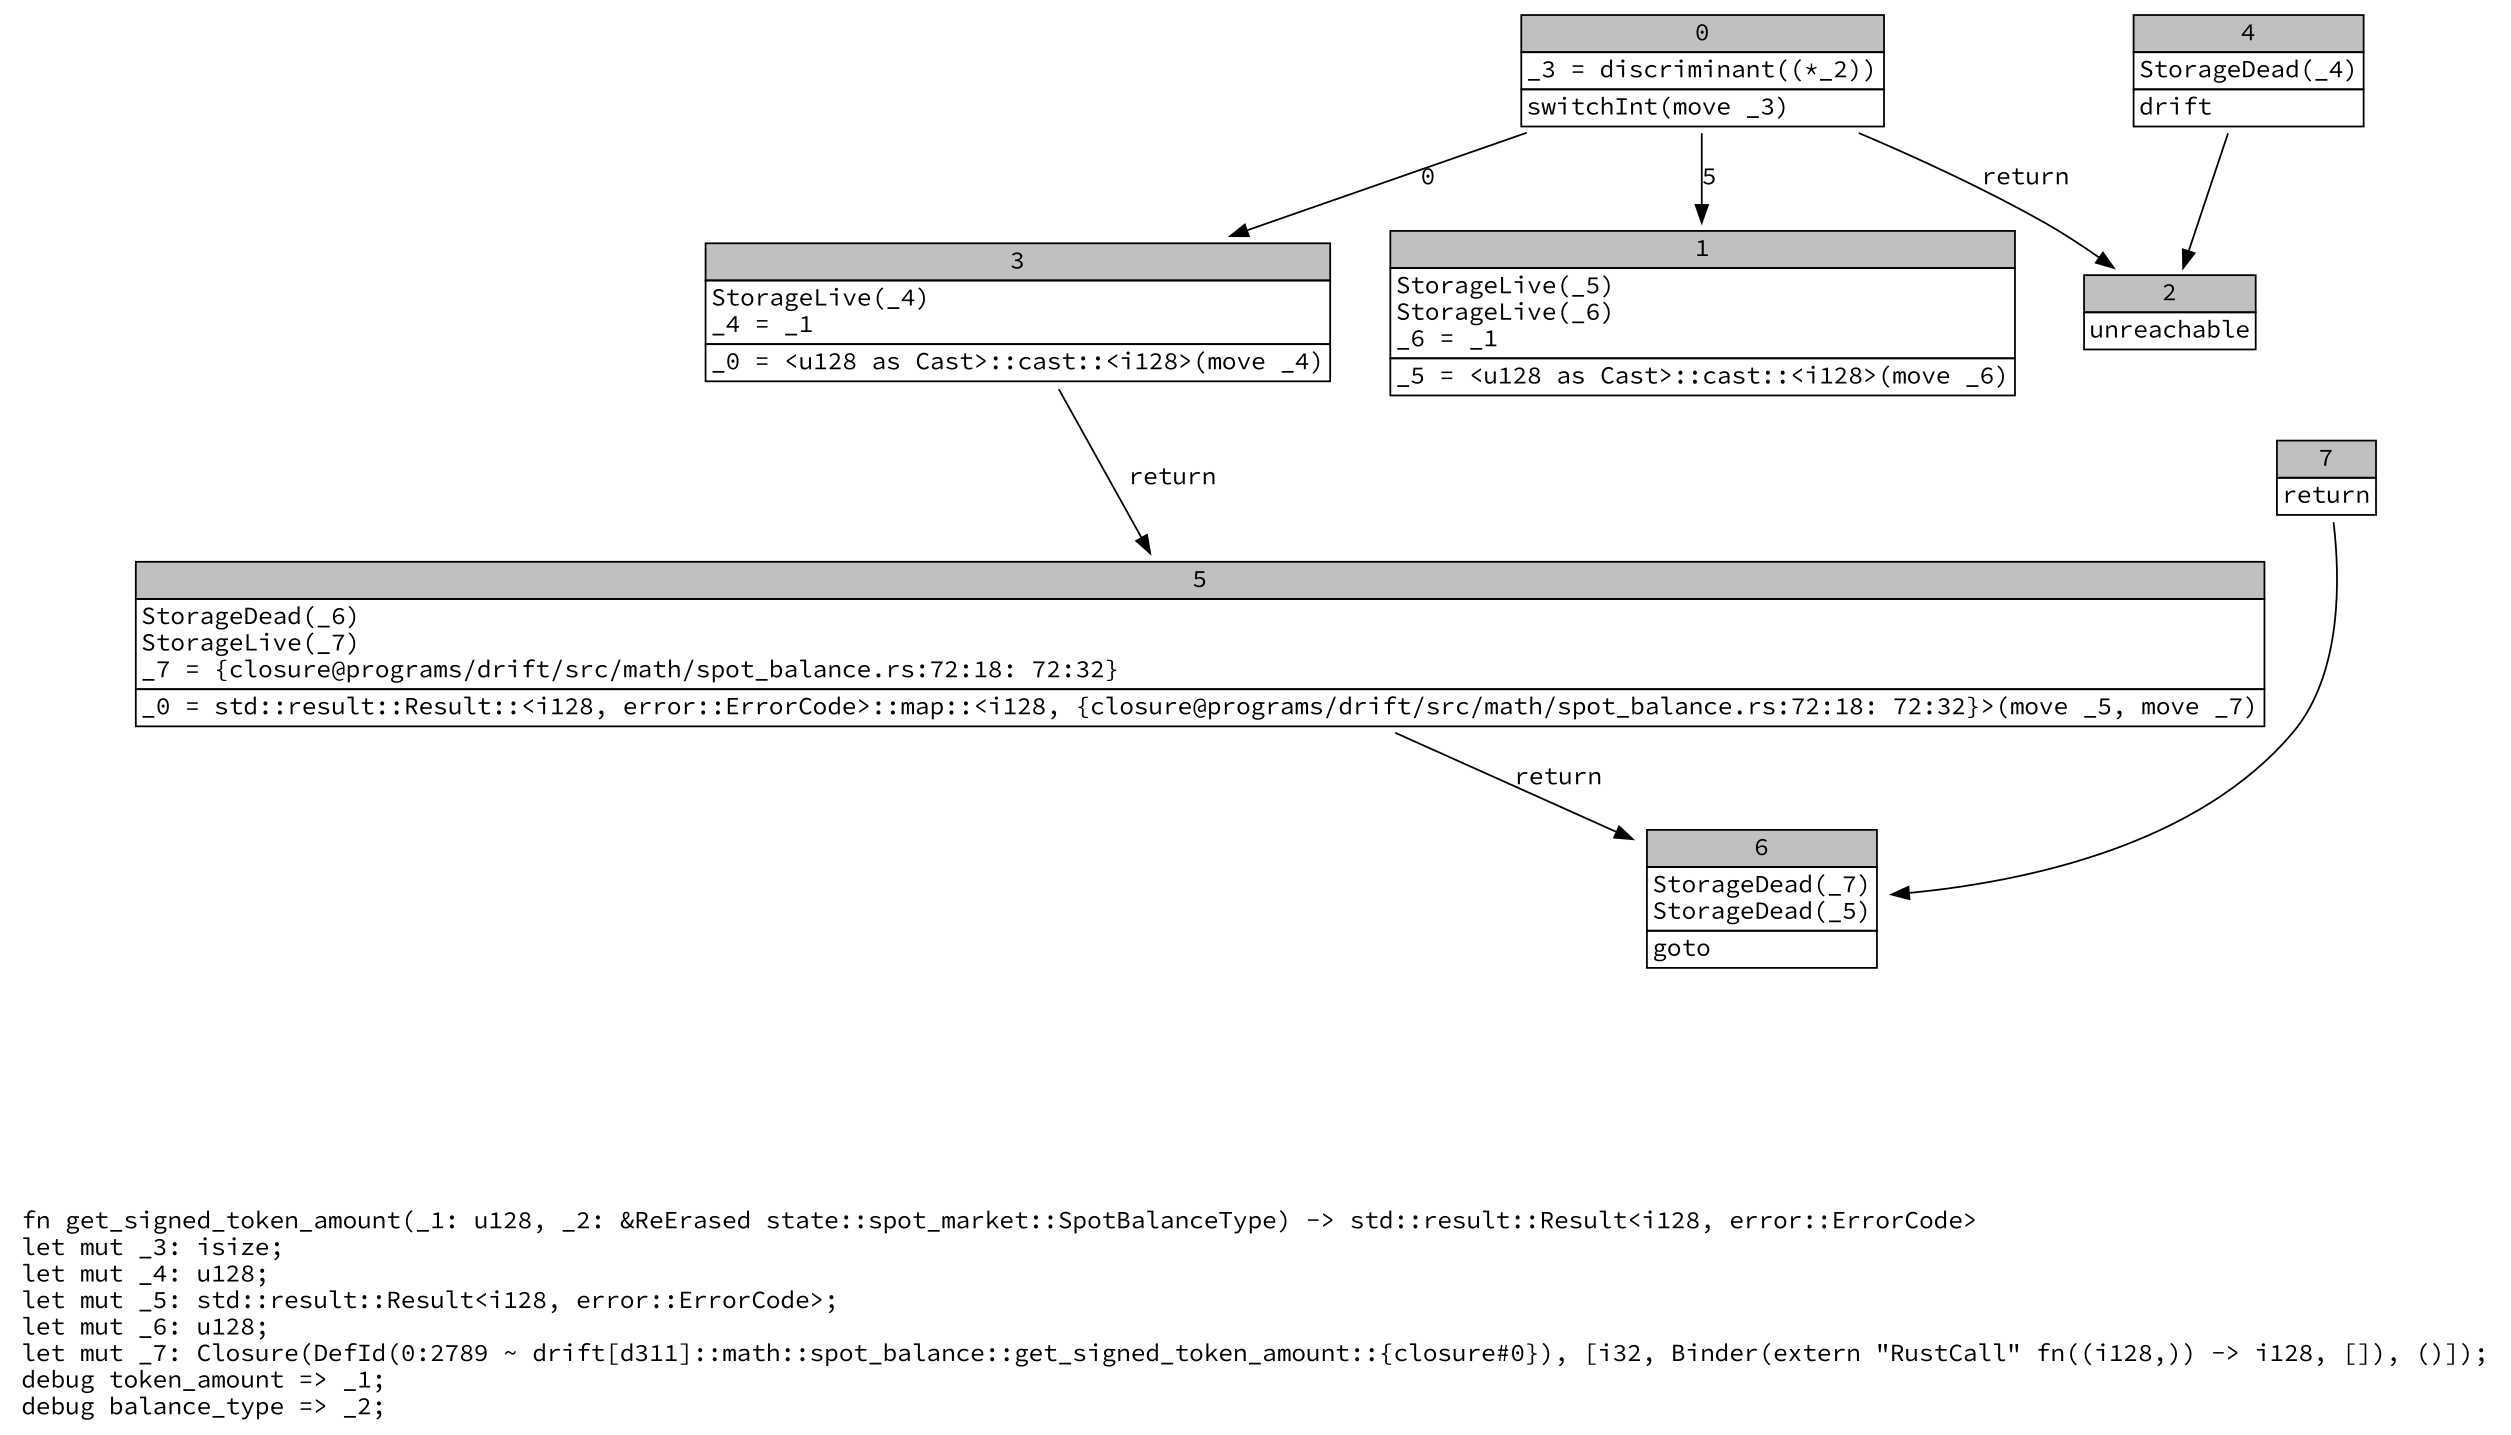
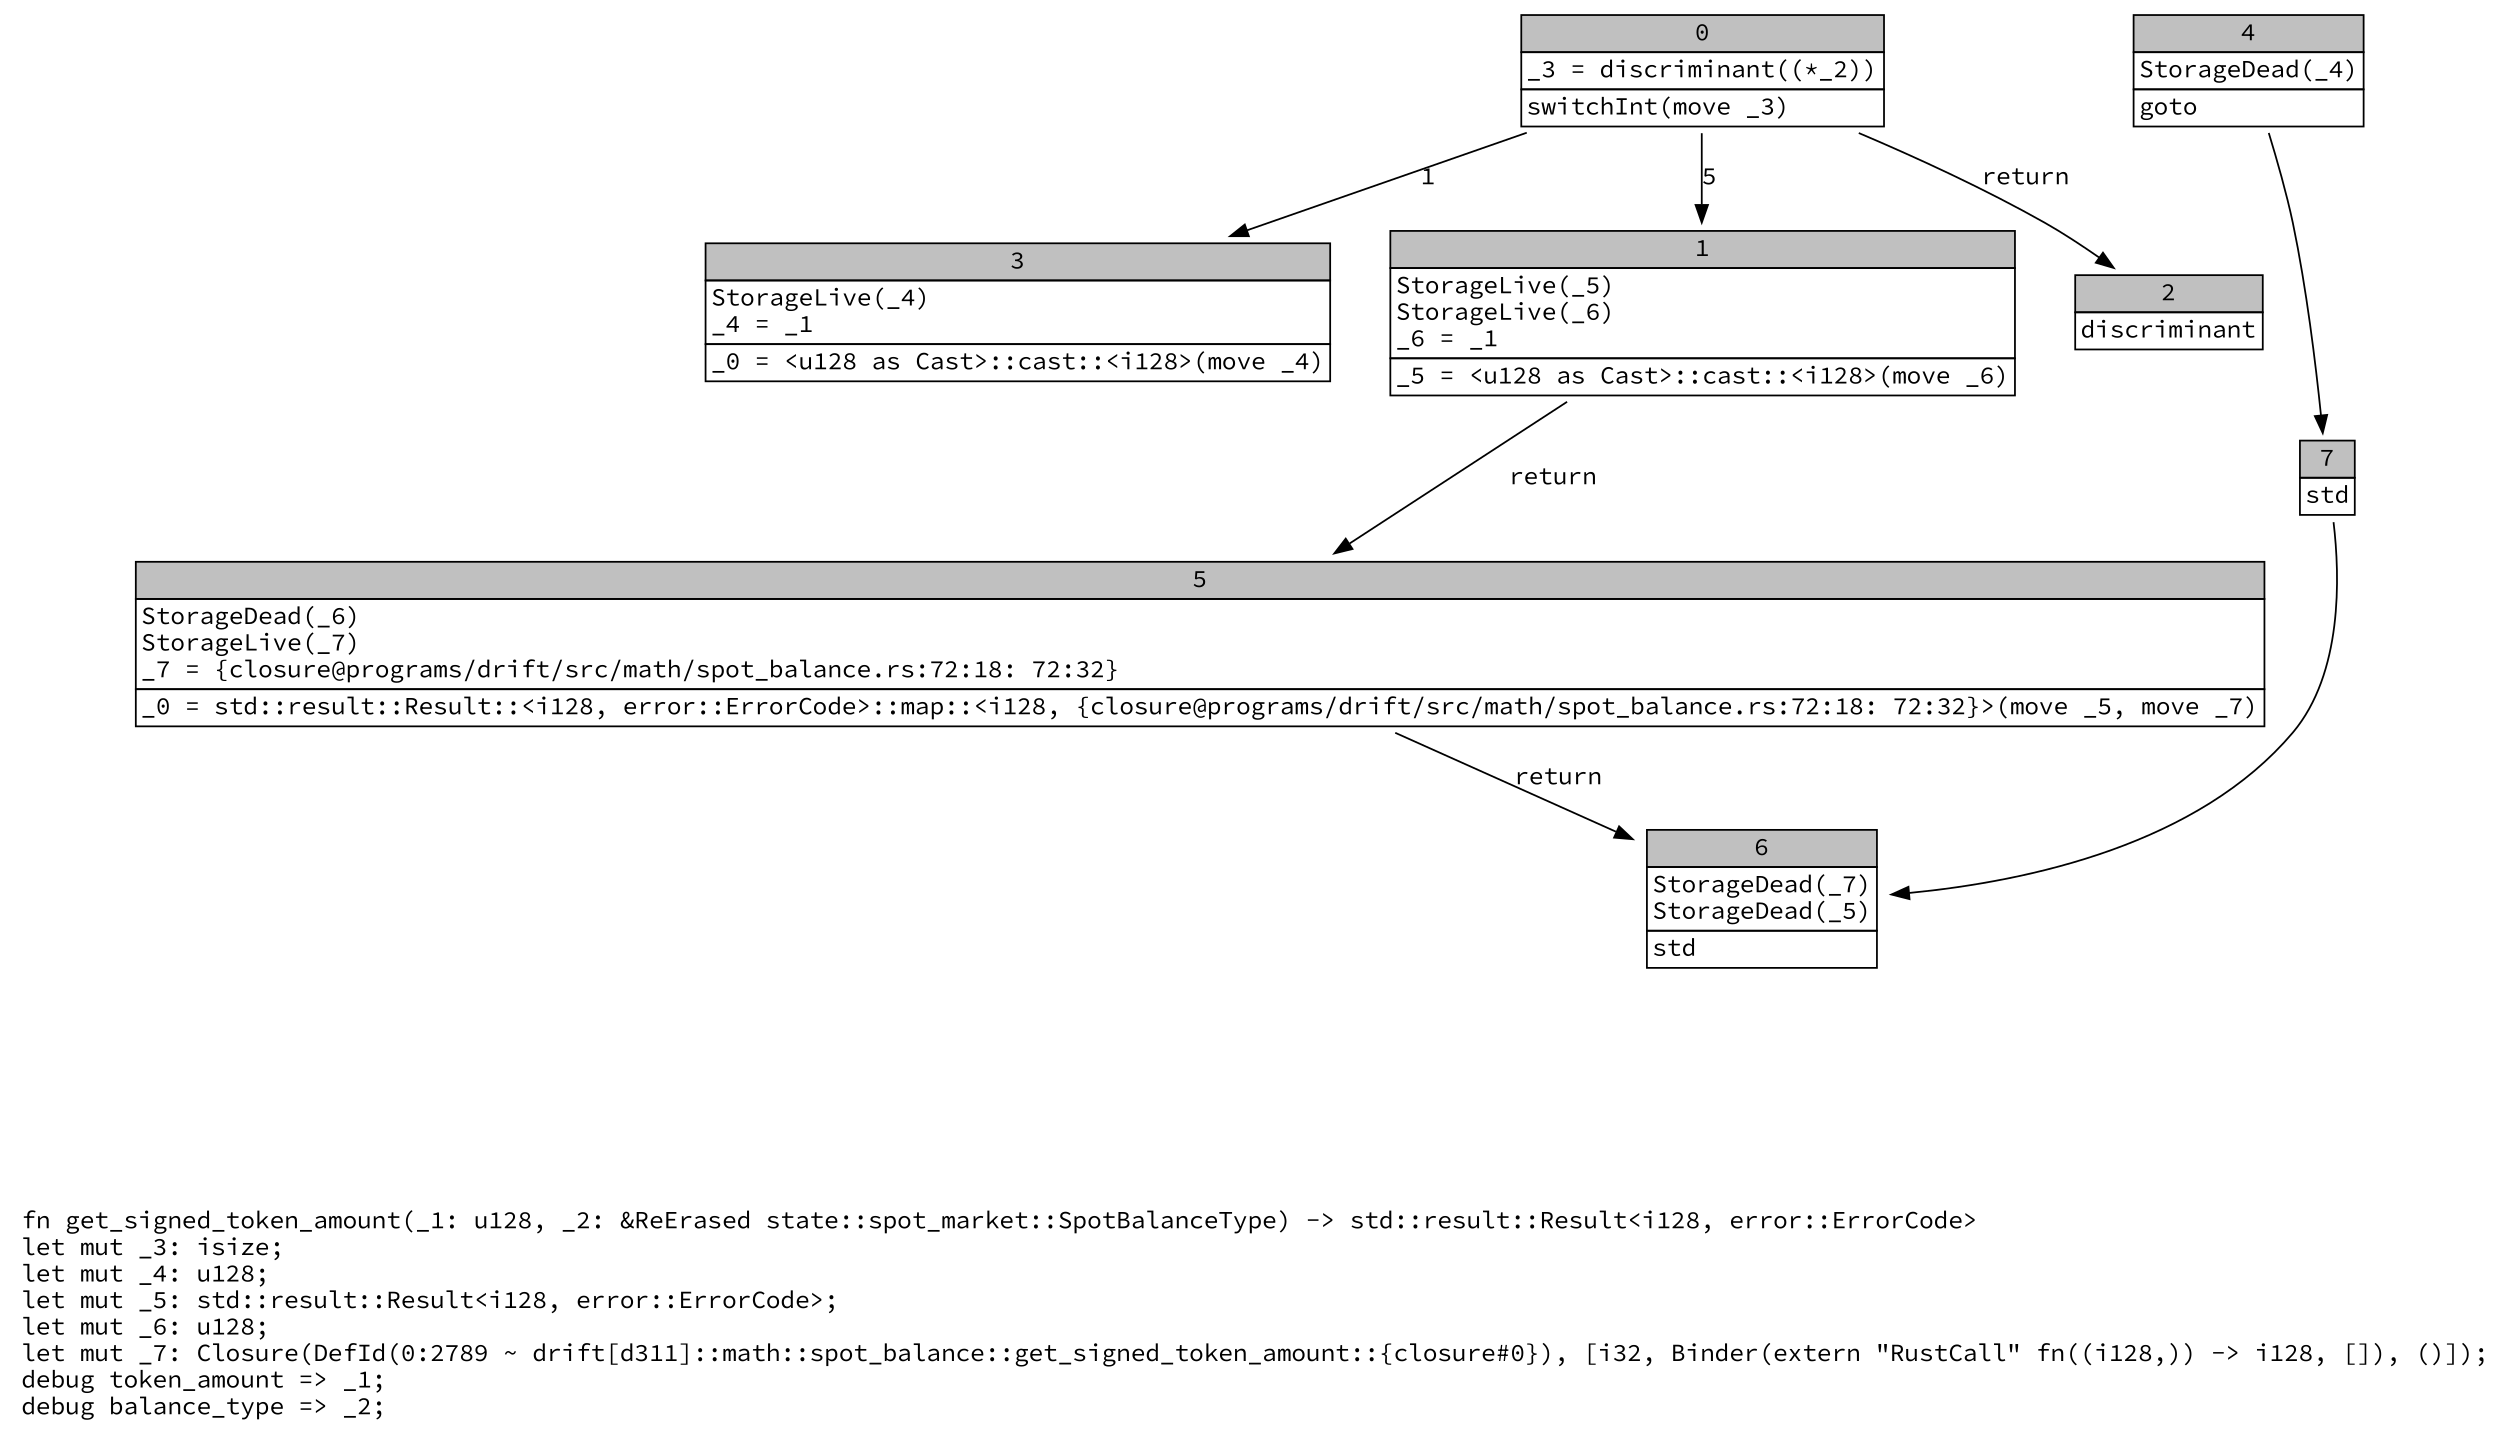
(2176, 107) -> (2169, 107)
(1428, 178) -> (1428, 178)
(2208, 192) -> (2302, 273)
(2170, 330) -> (2169, 330)
(1100, 463) -> (1458, 473)
(2326, 495) -> (2327, 495)
(1682, 948) -> (1674, 948)
